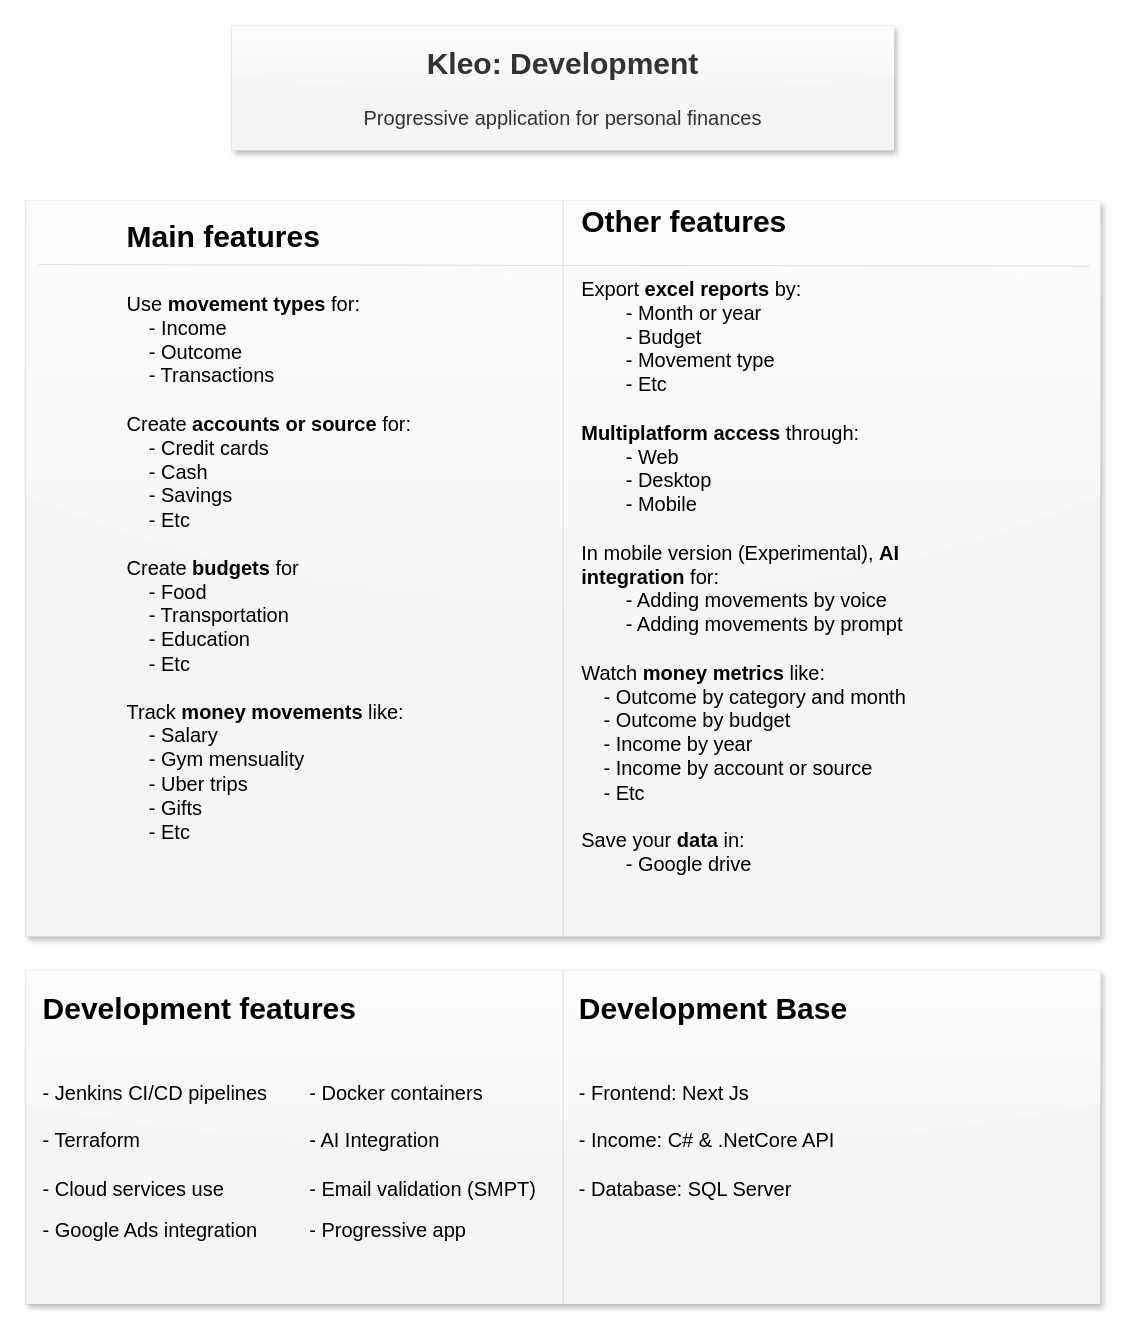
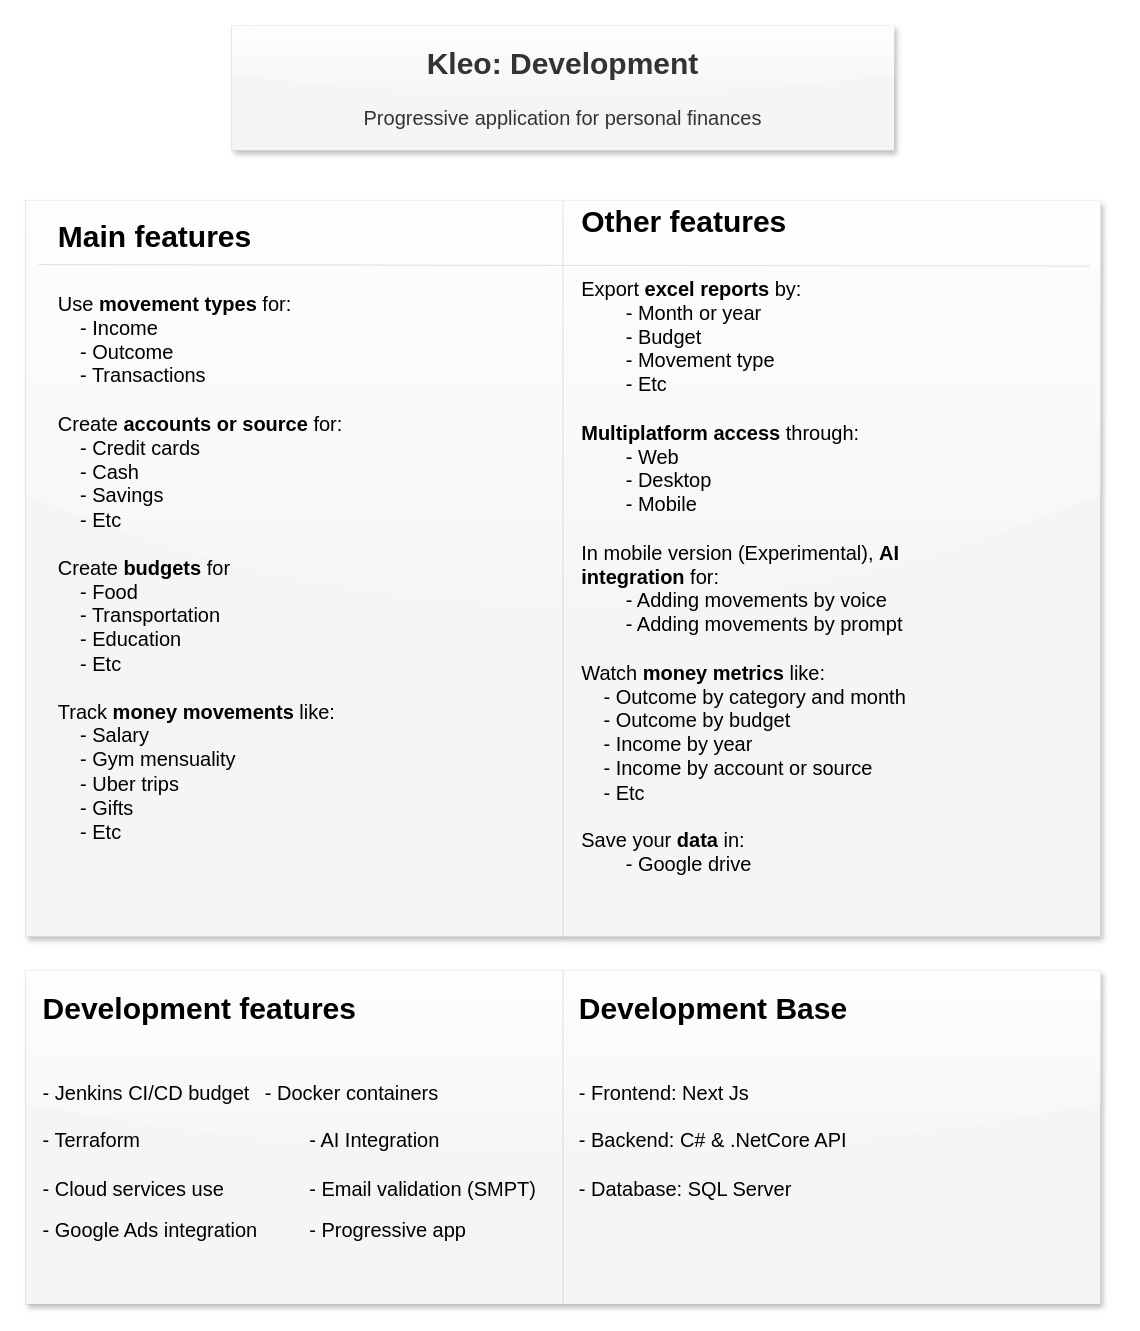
(269, 553) -> (201, 553)
(679, 1028) -> (683, 1028)
(215, 1037) -> (215, 1037)
